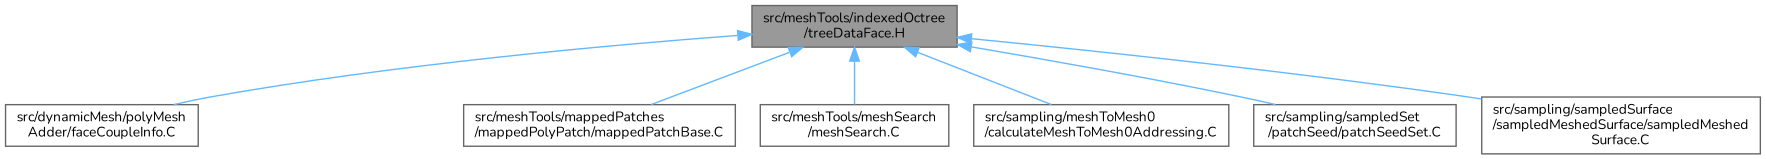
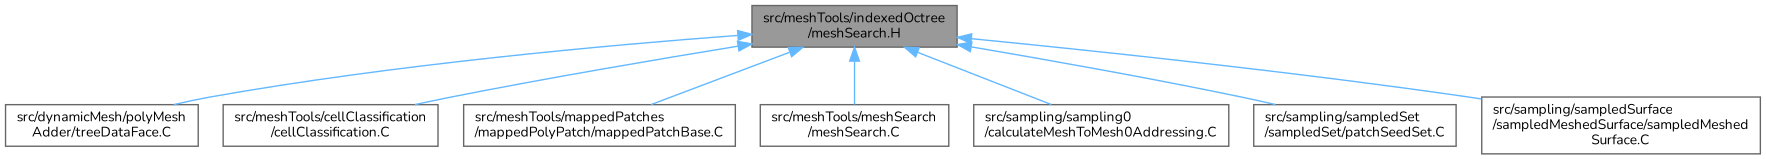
(855, 26) -> (855, 26)
(102, 125) -> (102, 125)
none -> (331, 125)
(1101, 125) -> (1101, 125)
(1355, 125) -> (1355, 125)
